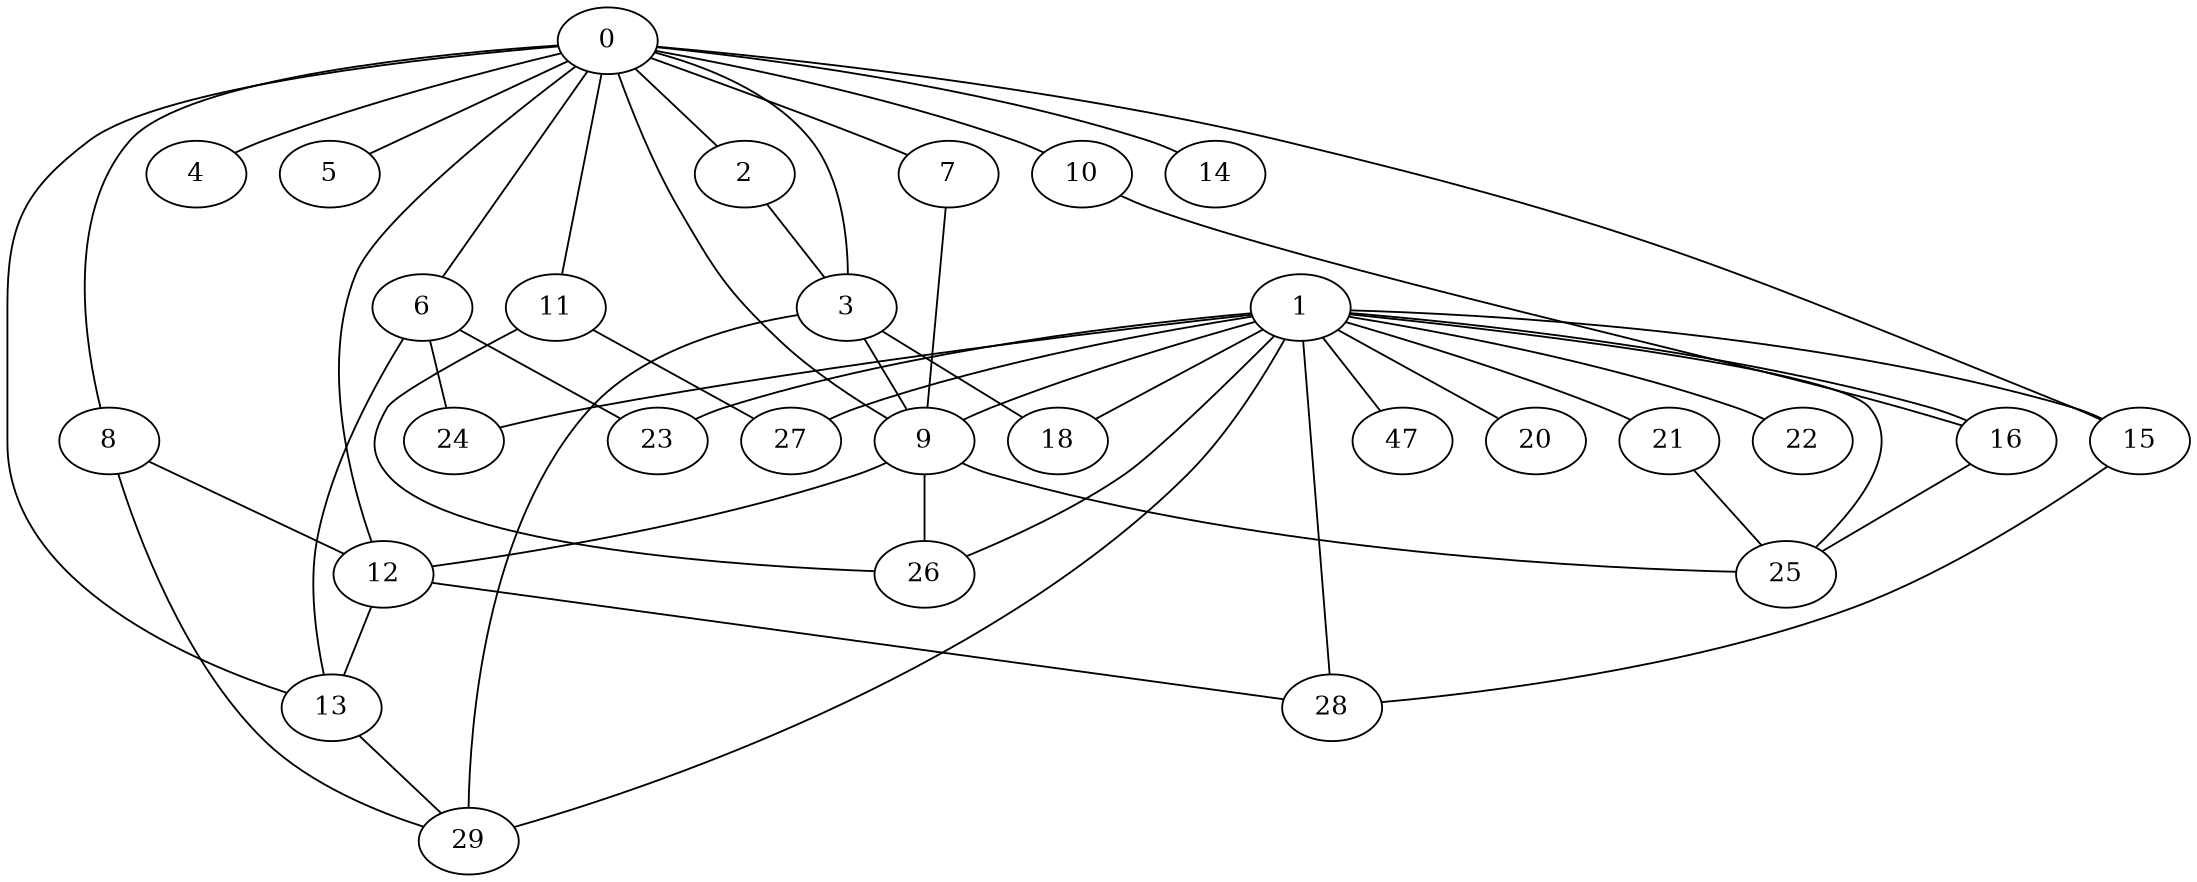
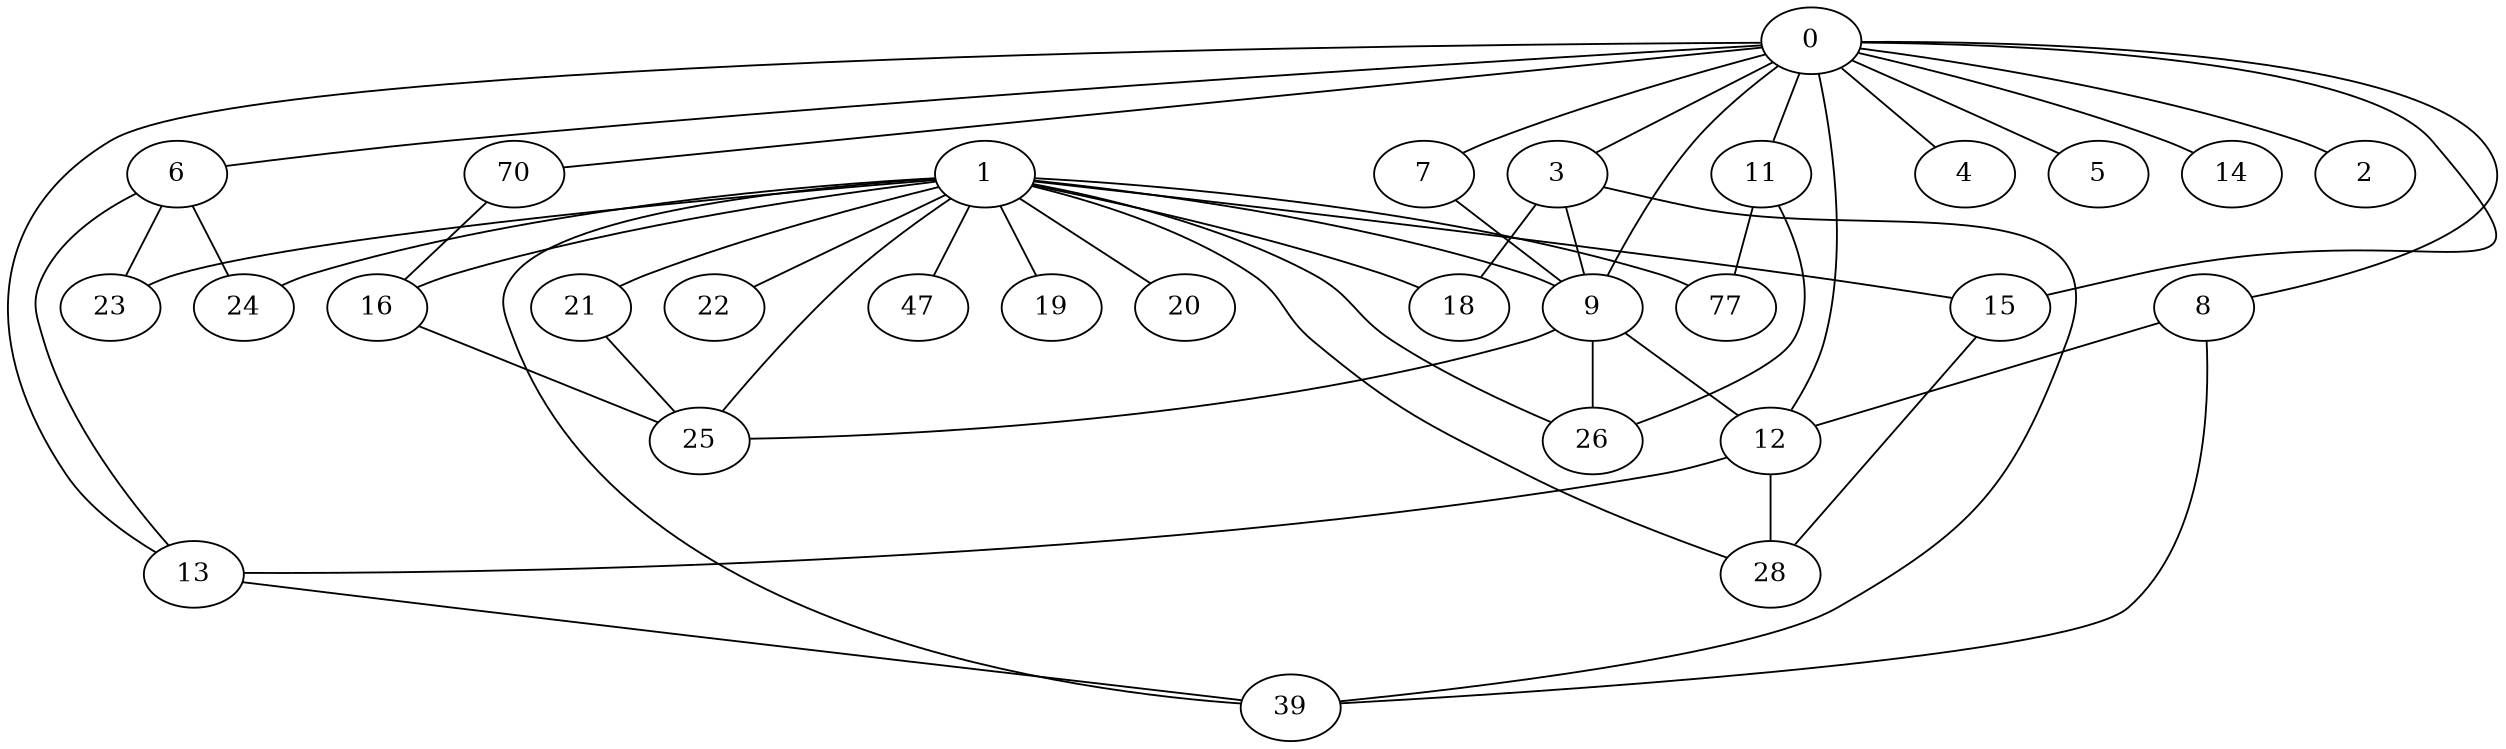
(1082, 174) -> (514, 174)
(796, 241) -> none
none -> (1052, 308)
(791, 441) -> (1726, 308)
(469, 841) -> (1291, 708)
